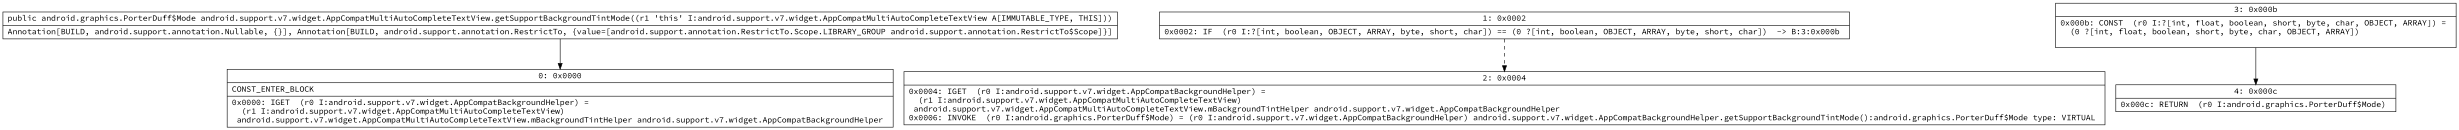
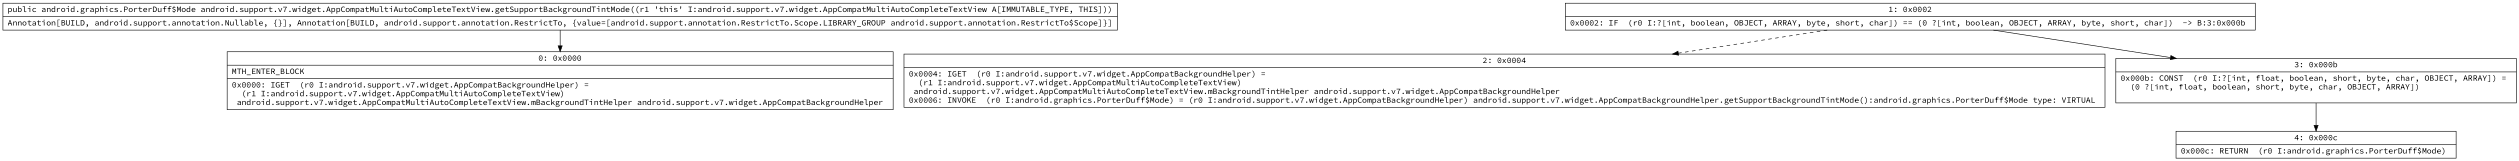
none -> (2082, 44)
(273, 89) -> (268, 72)
